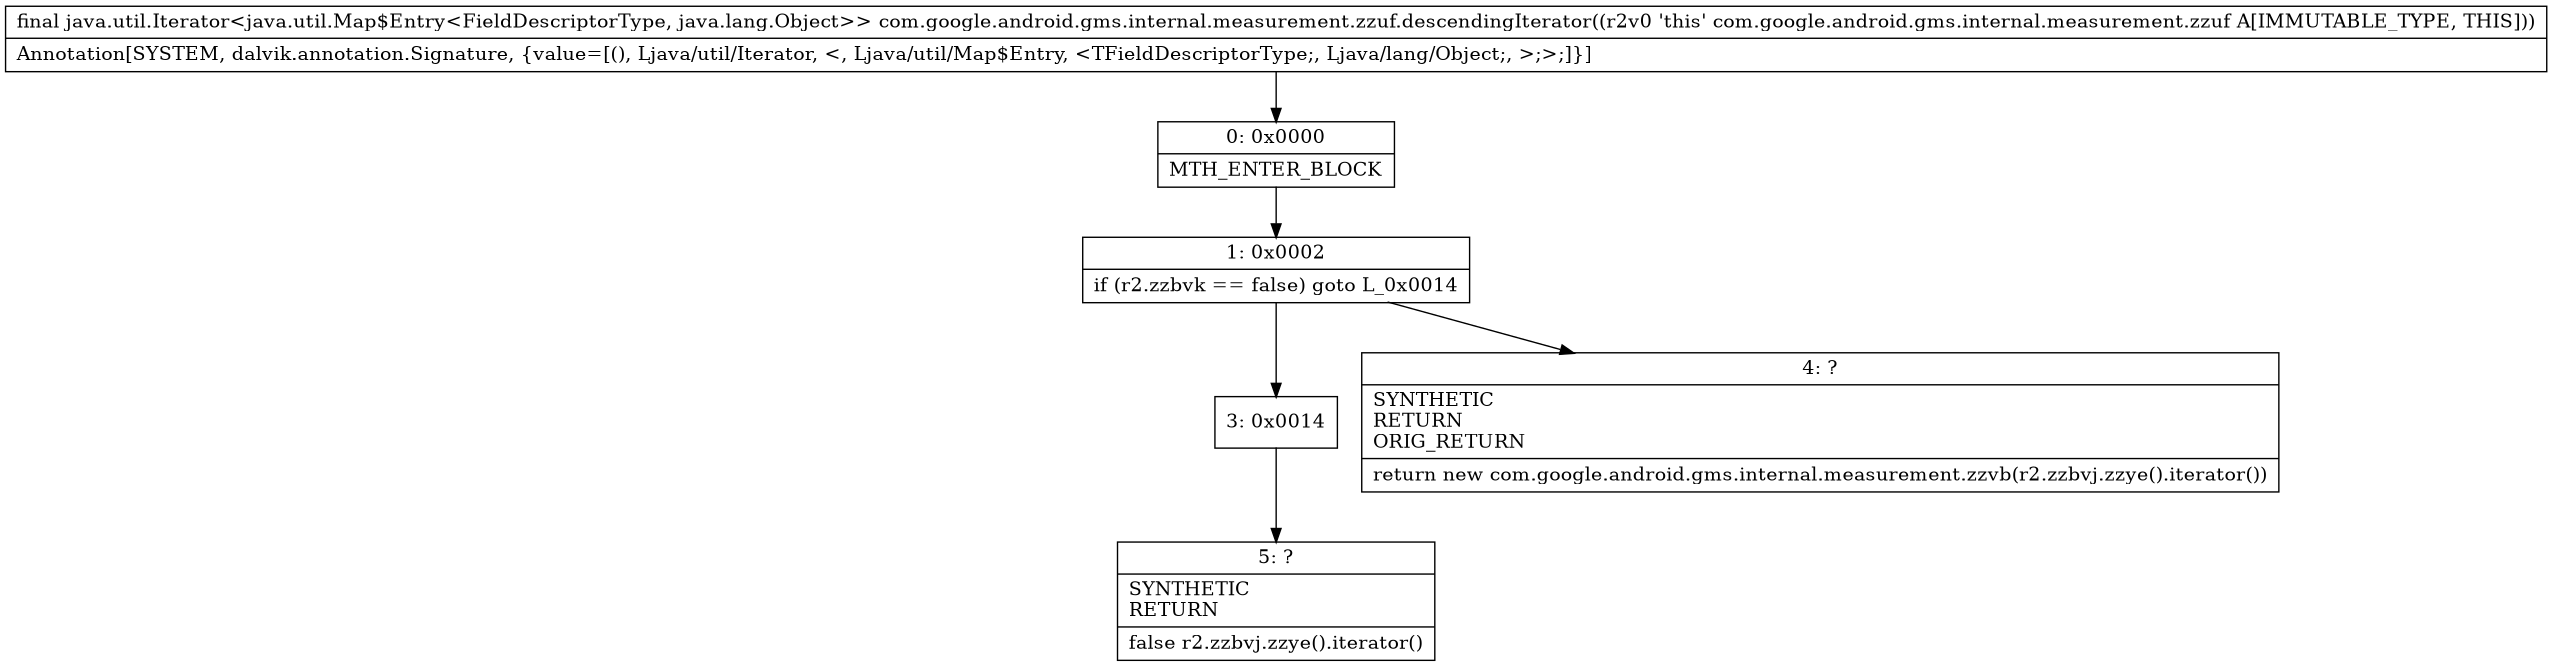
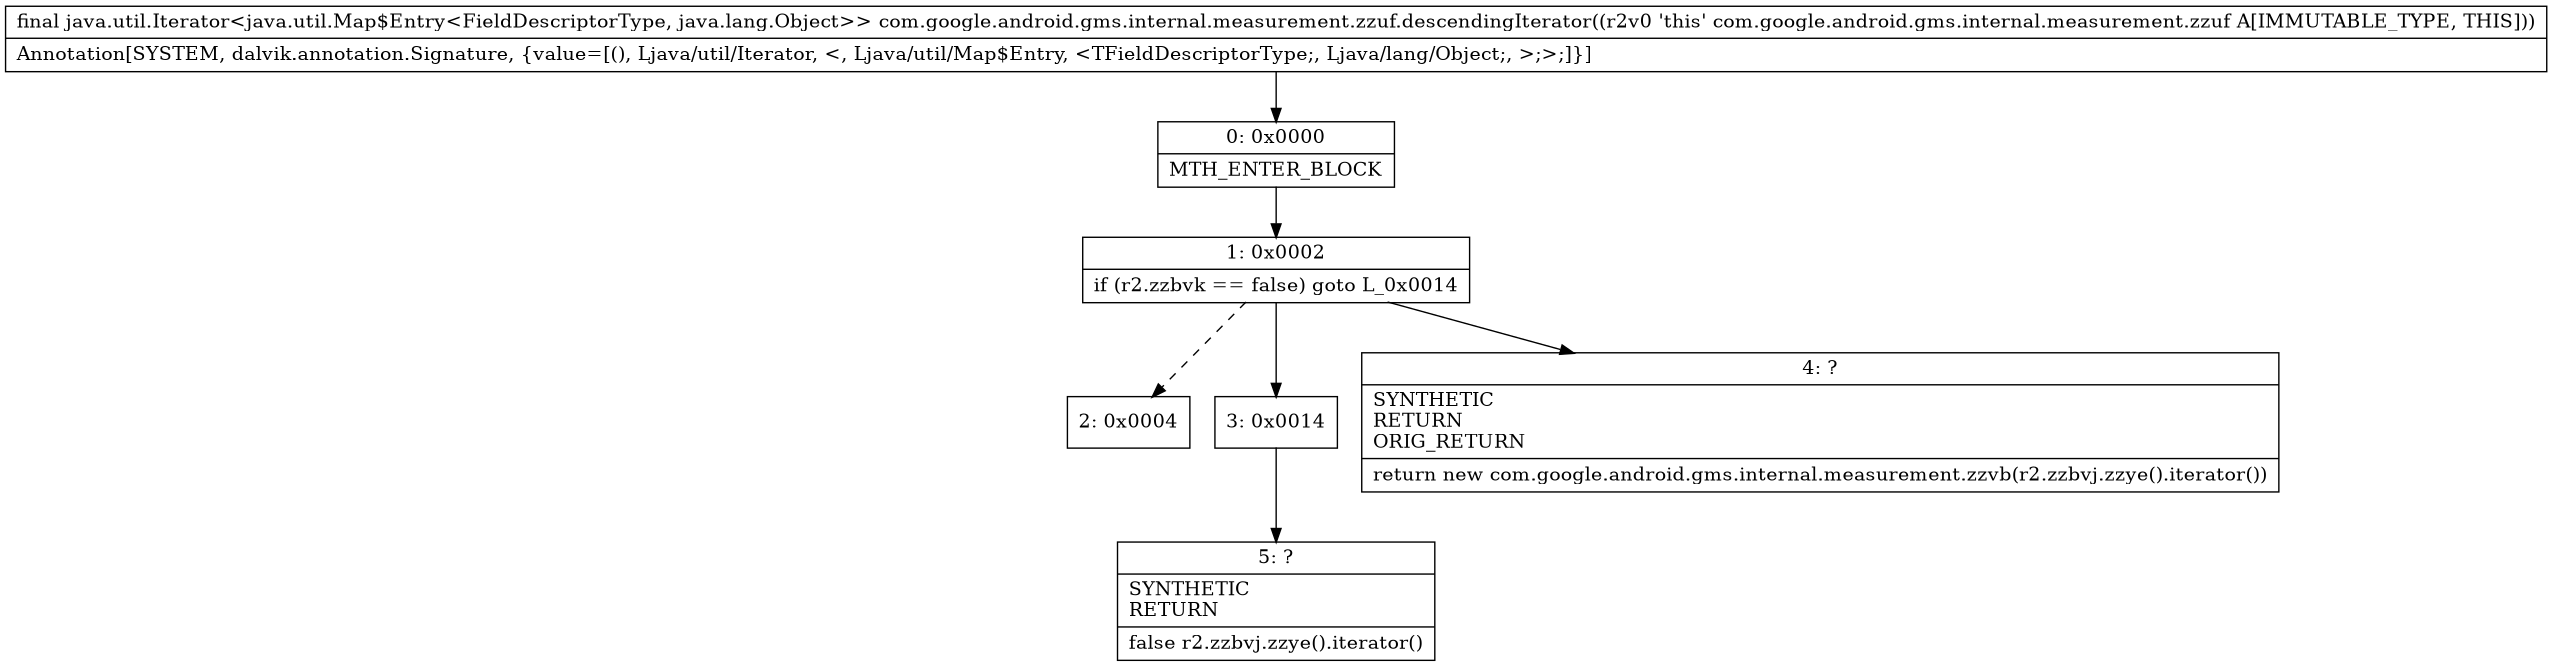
none -> (1129, 422)
